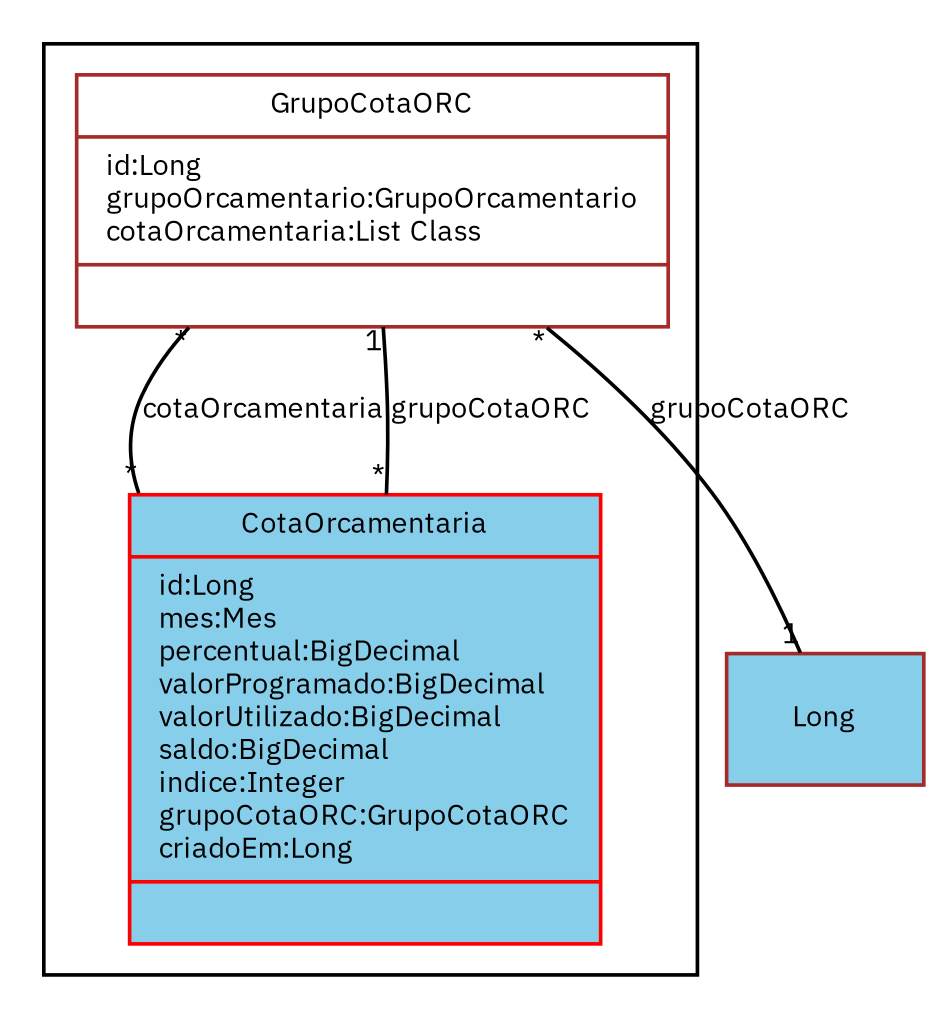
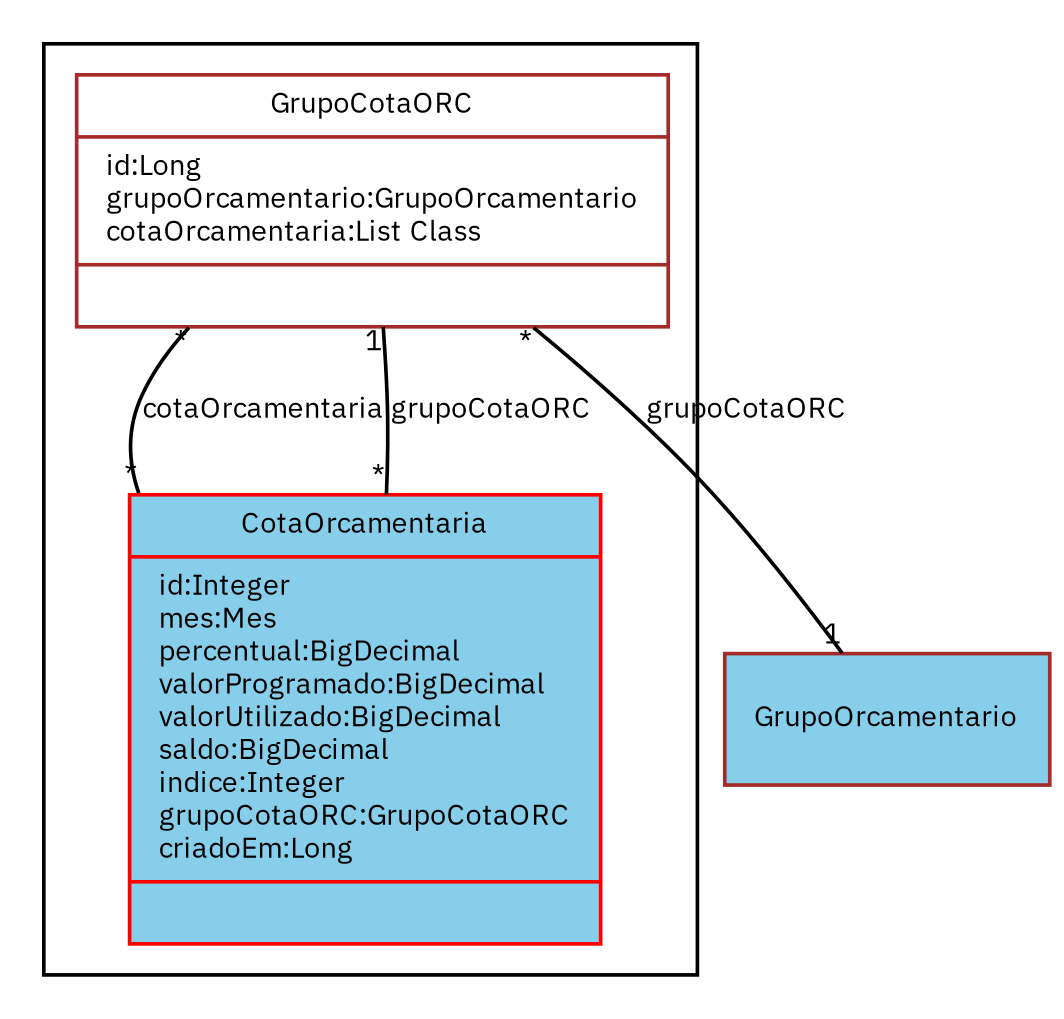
(208, 586) -> (226, 586)
(825, 719) -> (887, 719)
